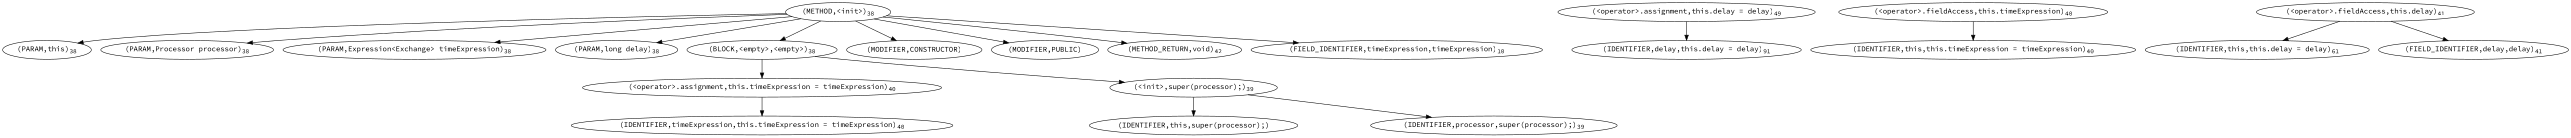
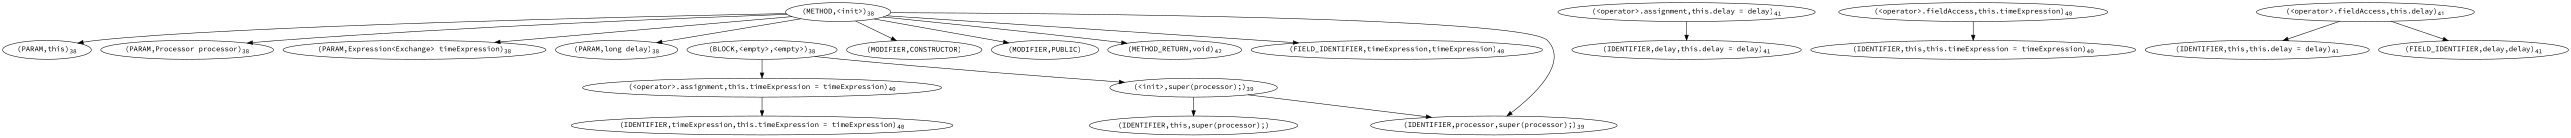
(1778, 11) -> (1778, 11)
(803, 30) -> (1265, 18)
(1501, 49) -> (1501, 49)
(1767, 49) -> (1767, 49)
(2335, 49) -> (2335, 49)
